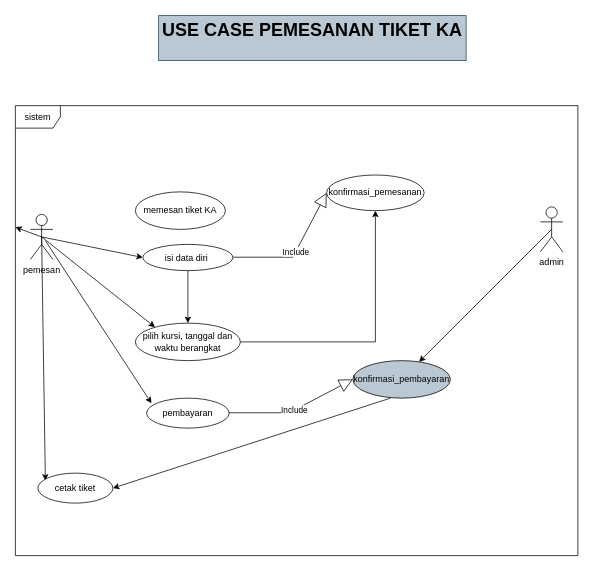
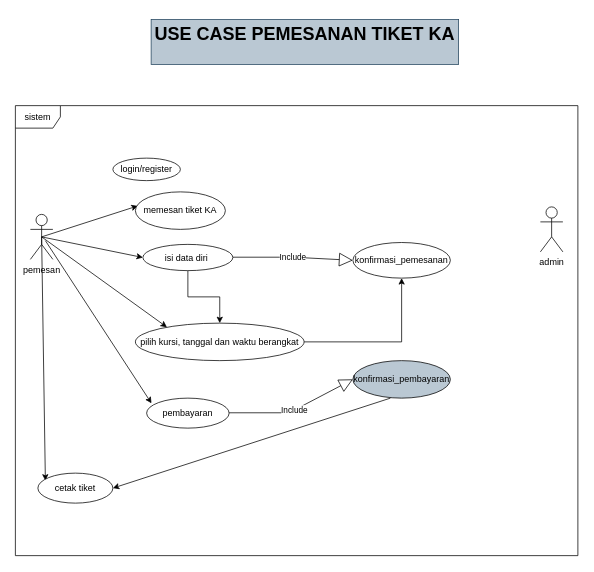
(312, 38) -> (305, 42)
none -> (147, 169)
(375, 193) -> (402, 260)
(29, 232) -> (89, 221)
(486, 294) -> none
(188, 342) -> (220, 342)
